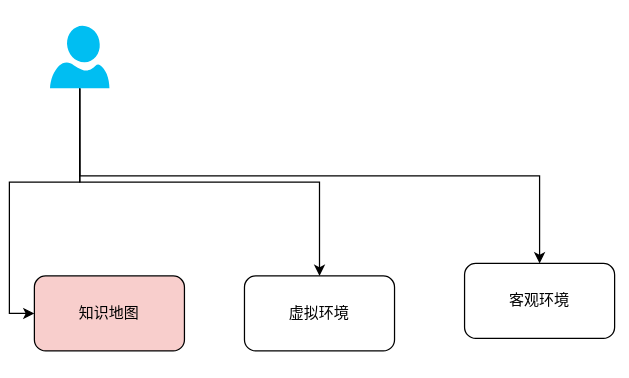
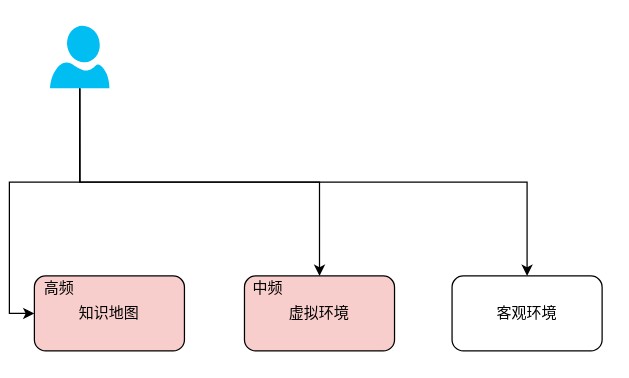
none -> (59, 288)
none -> (268, 288)
(539, 301) -> (527, 313)
(319, 313) -> (319, 313)
